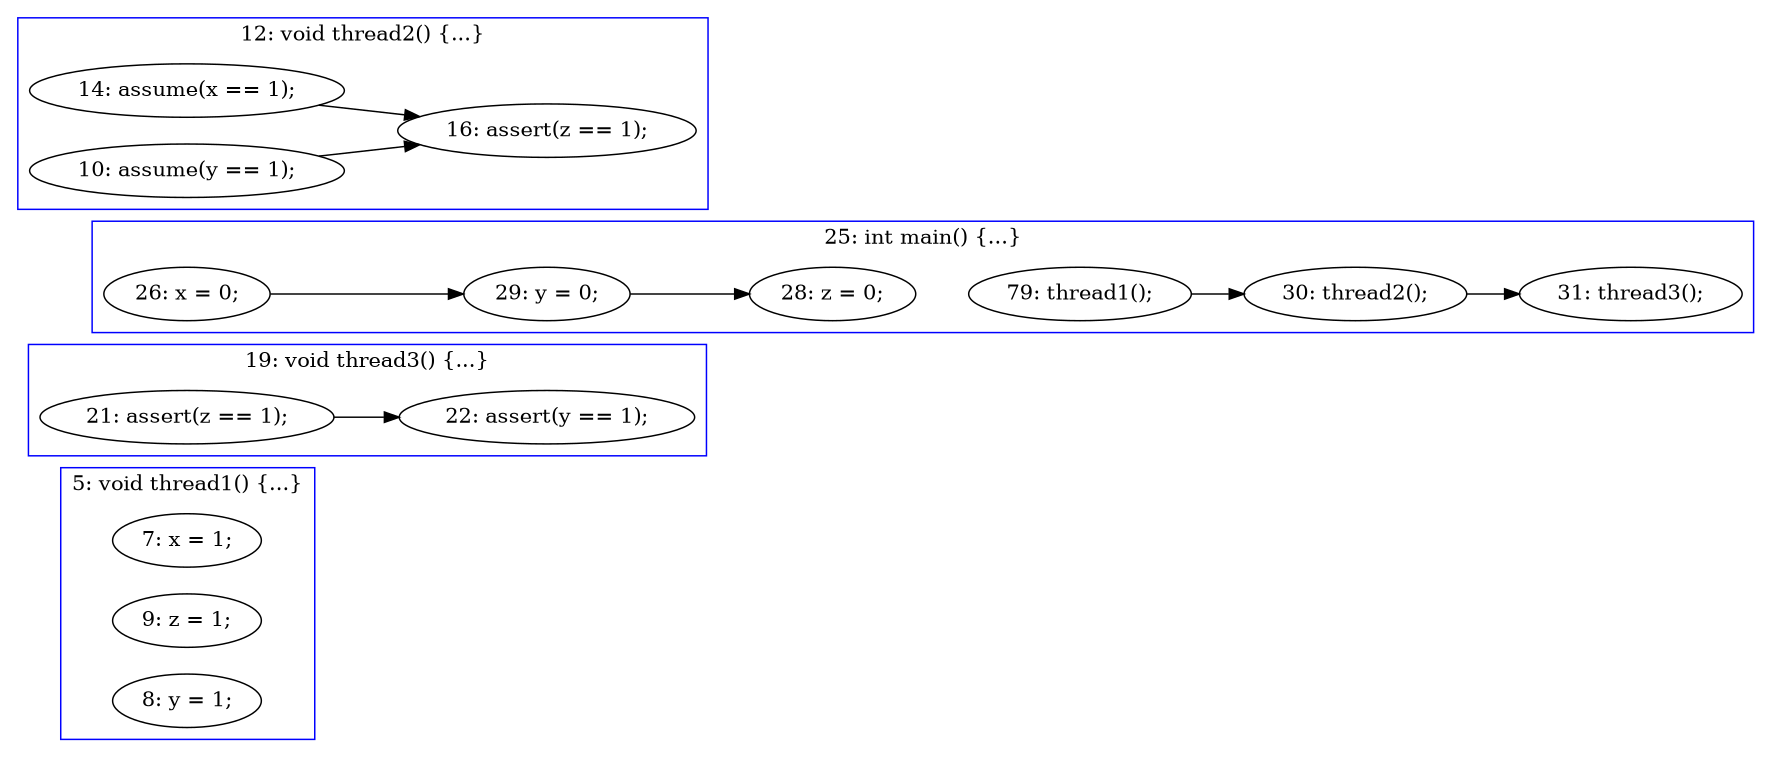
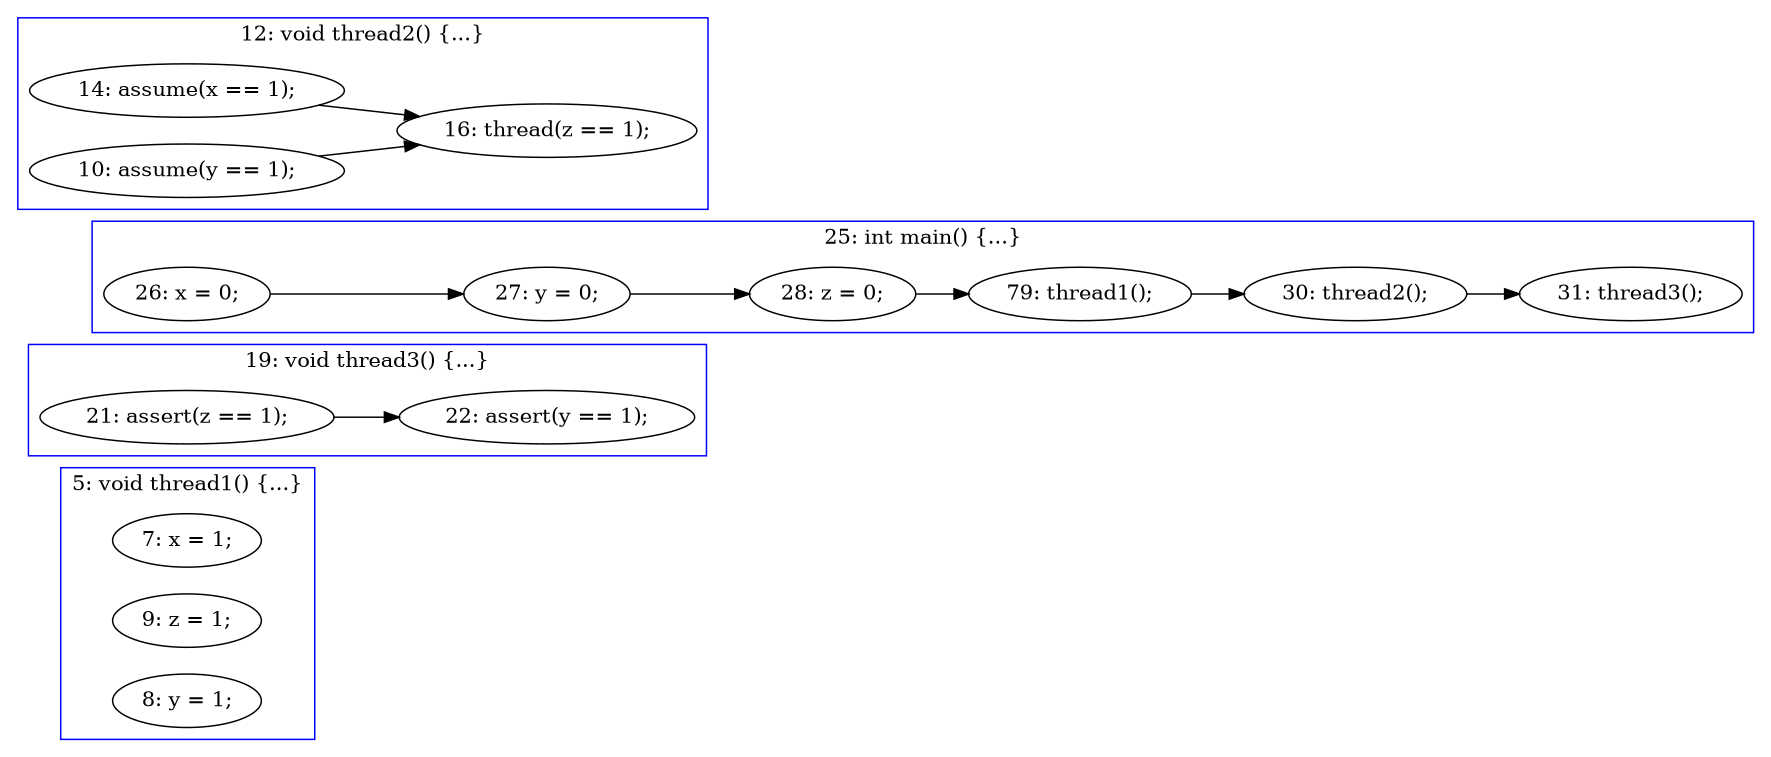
(547, 131) -> (547, 131)
(547, 294) -> (547, 294)
none -> (935, 294)
